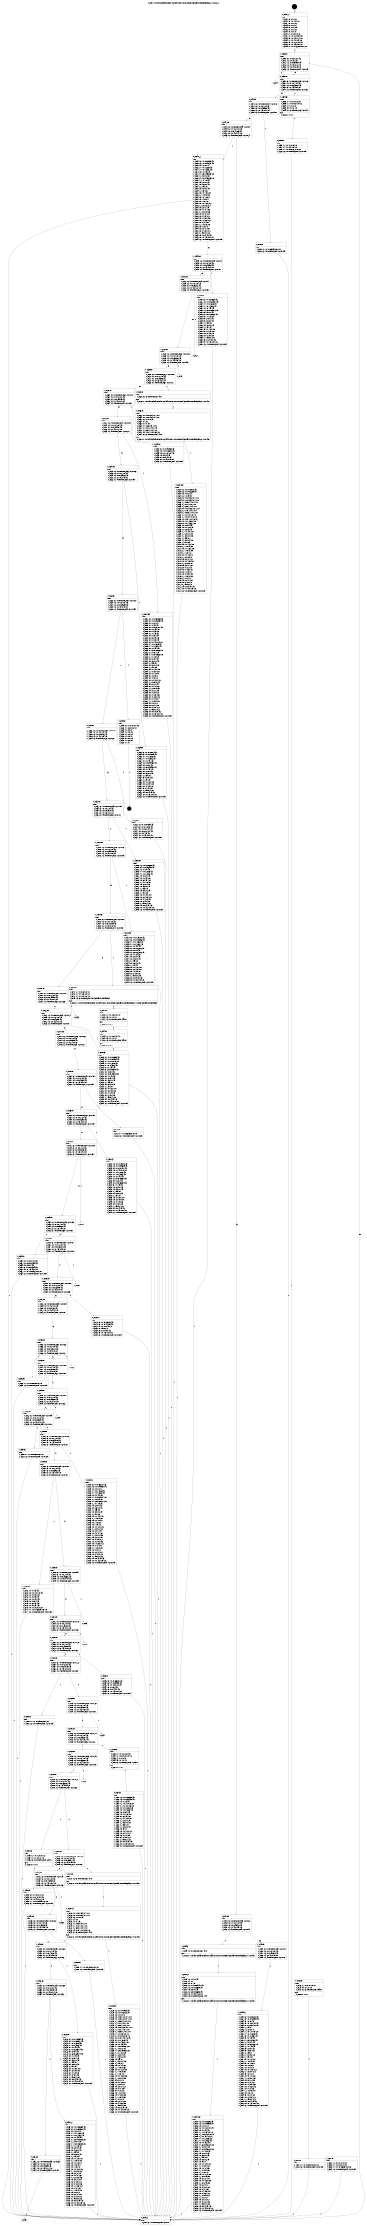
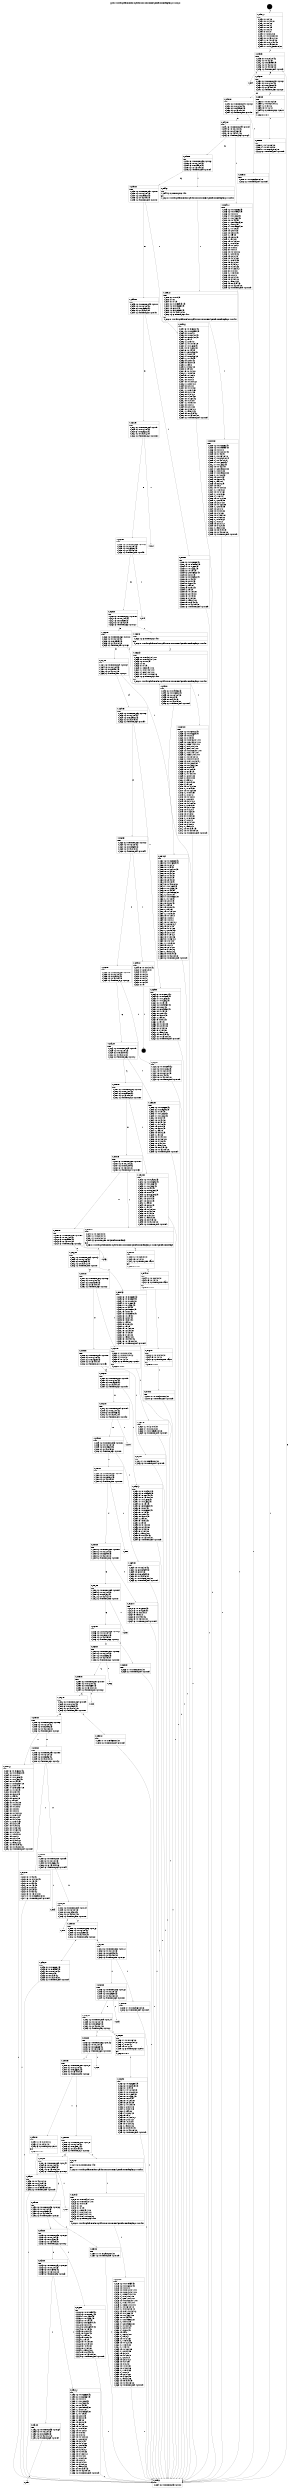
(208, 248) -> (144, 250)
(113, 1049) -> (157, 1319)
none -> (125, 1358)
(68, 1360) -> (108, 1672)
none -> (125, 1633)
